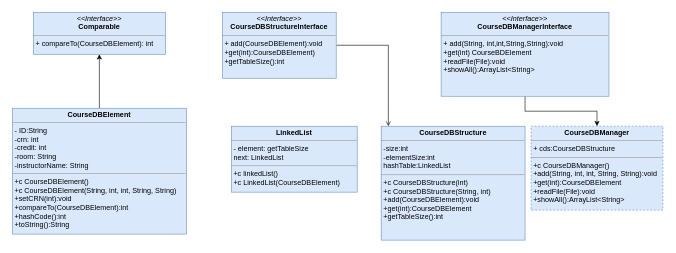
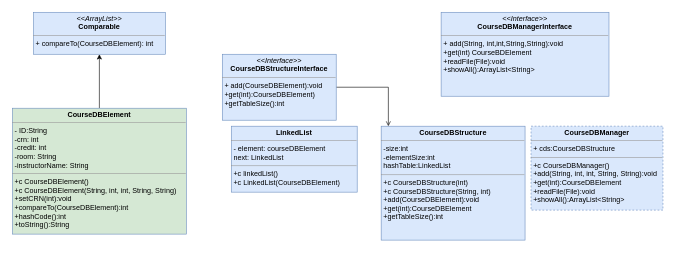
(95, 25) -> (95, 25)
(279, 45) -> (279, 87)
(597, 113) -> none
(288, 148) -> (288, 148)
(99, 171) -> (99, 171)
